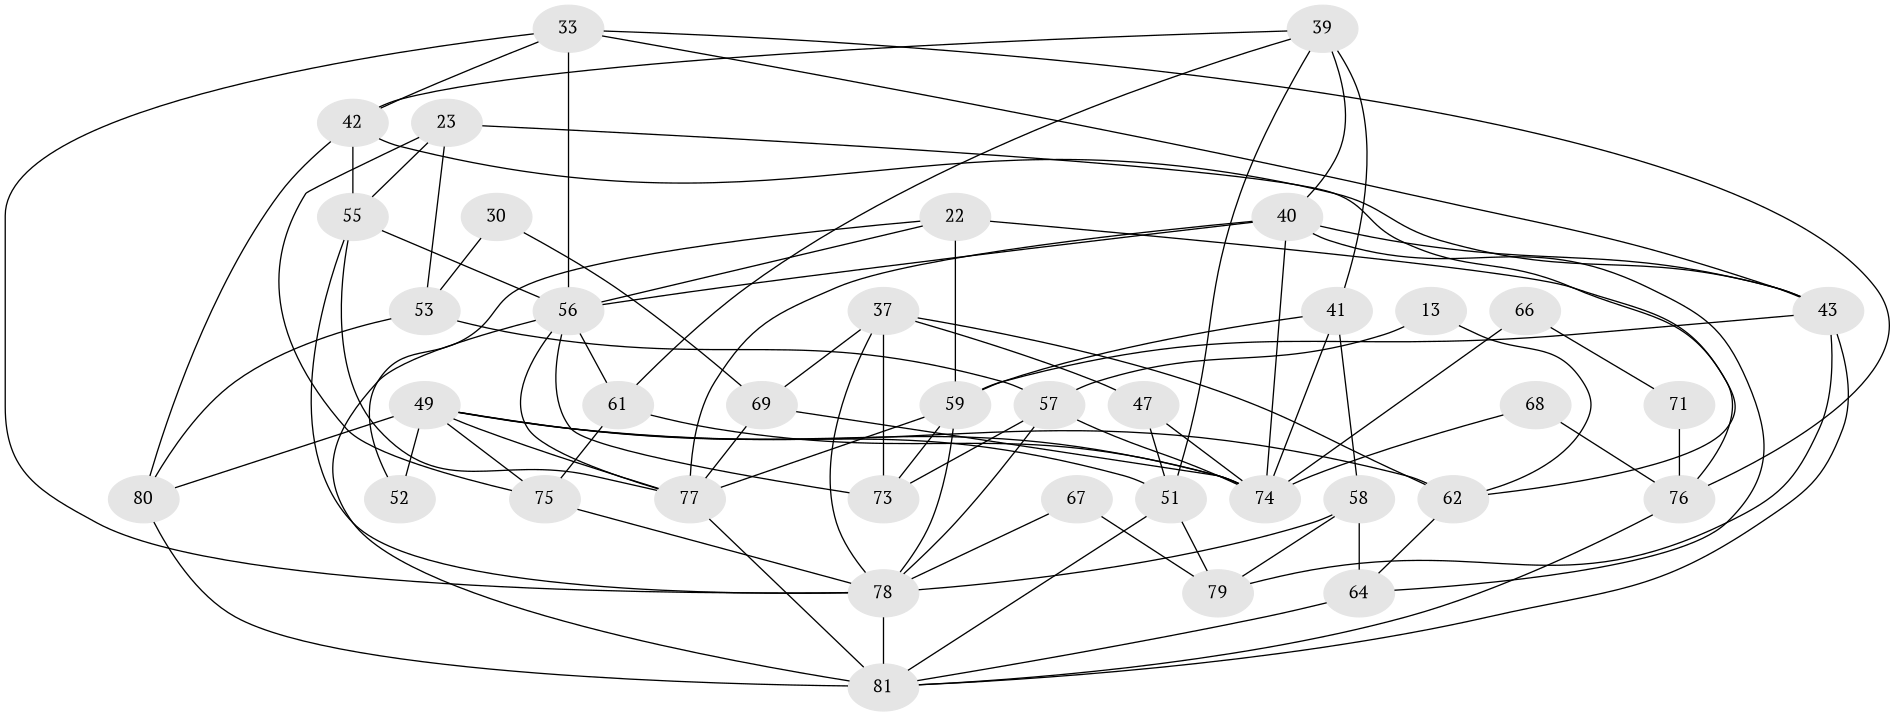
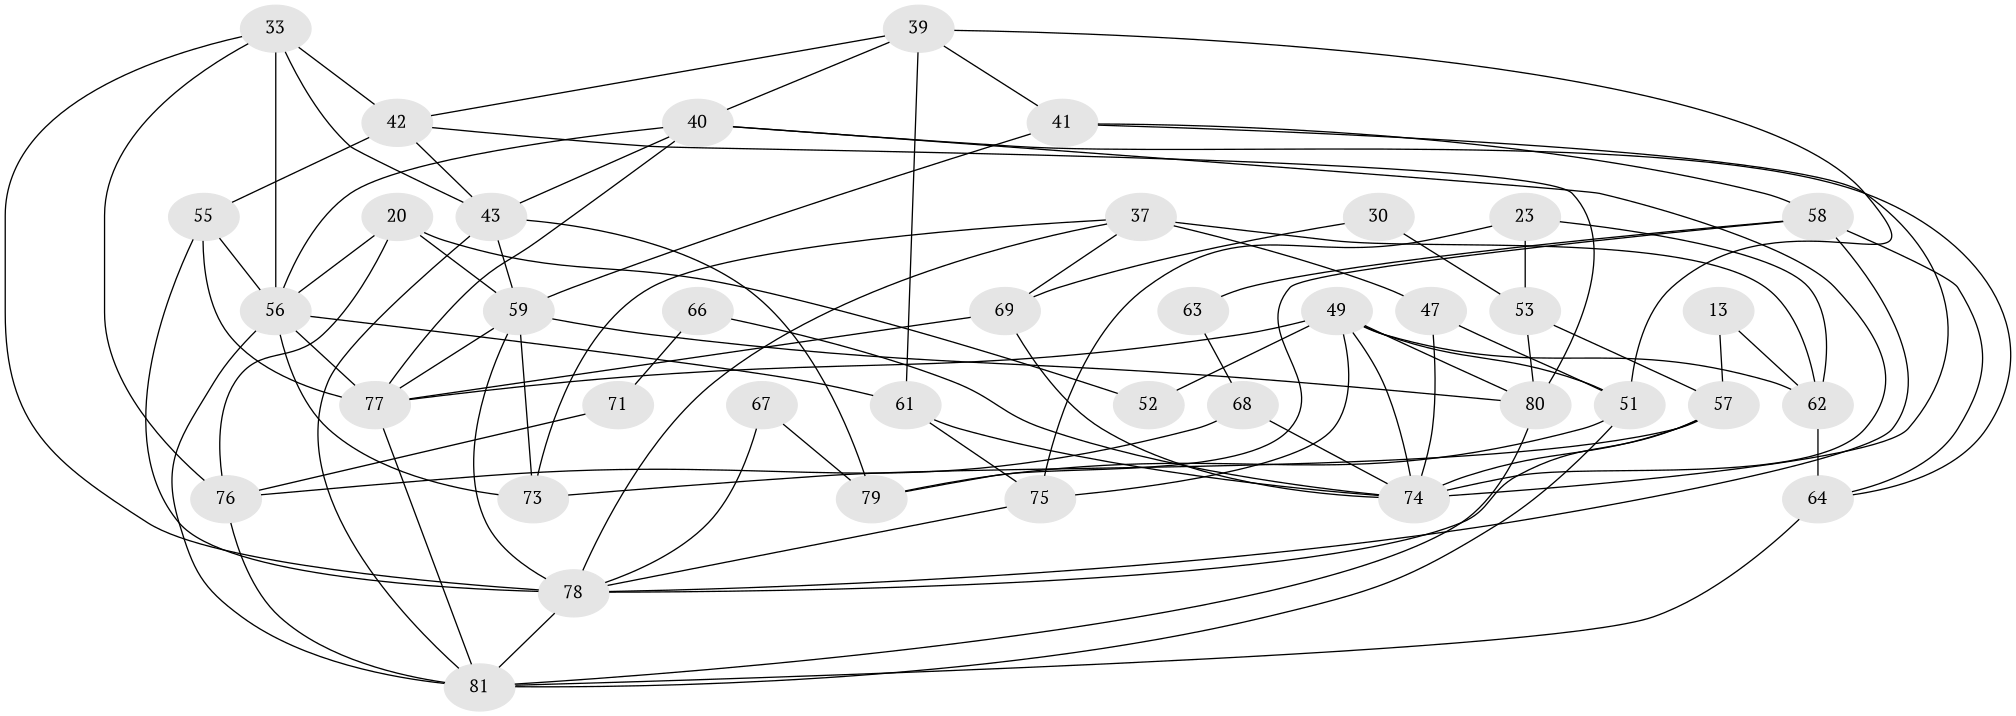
(400, 170) -> none
(955, 217) -> (397, 217)
none -> (1193, 311)
none -> (1073, 367)
